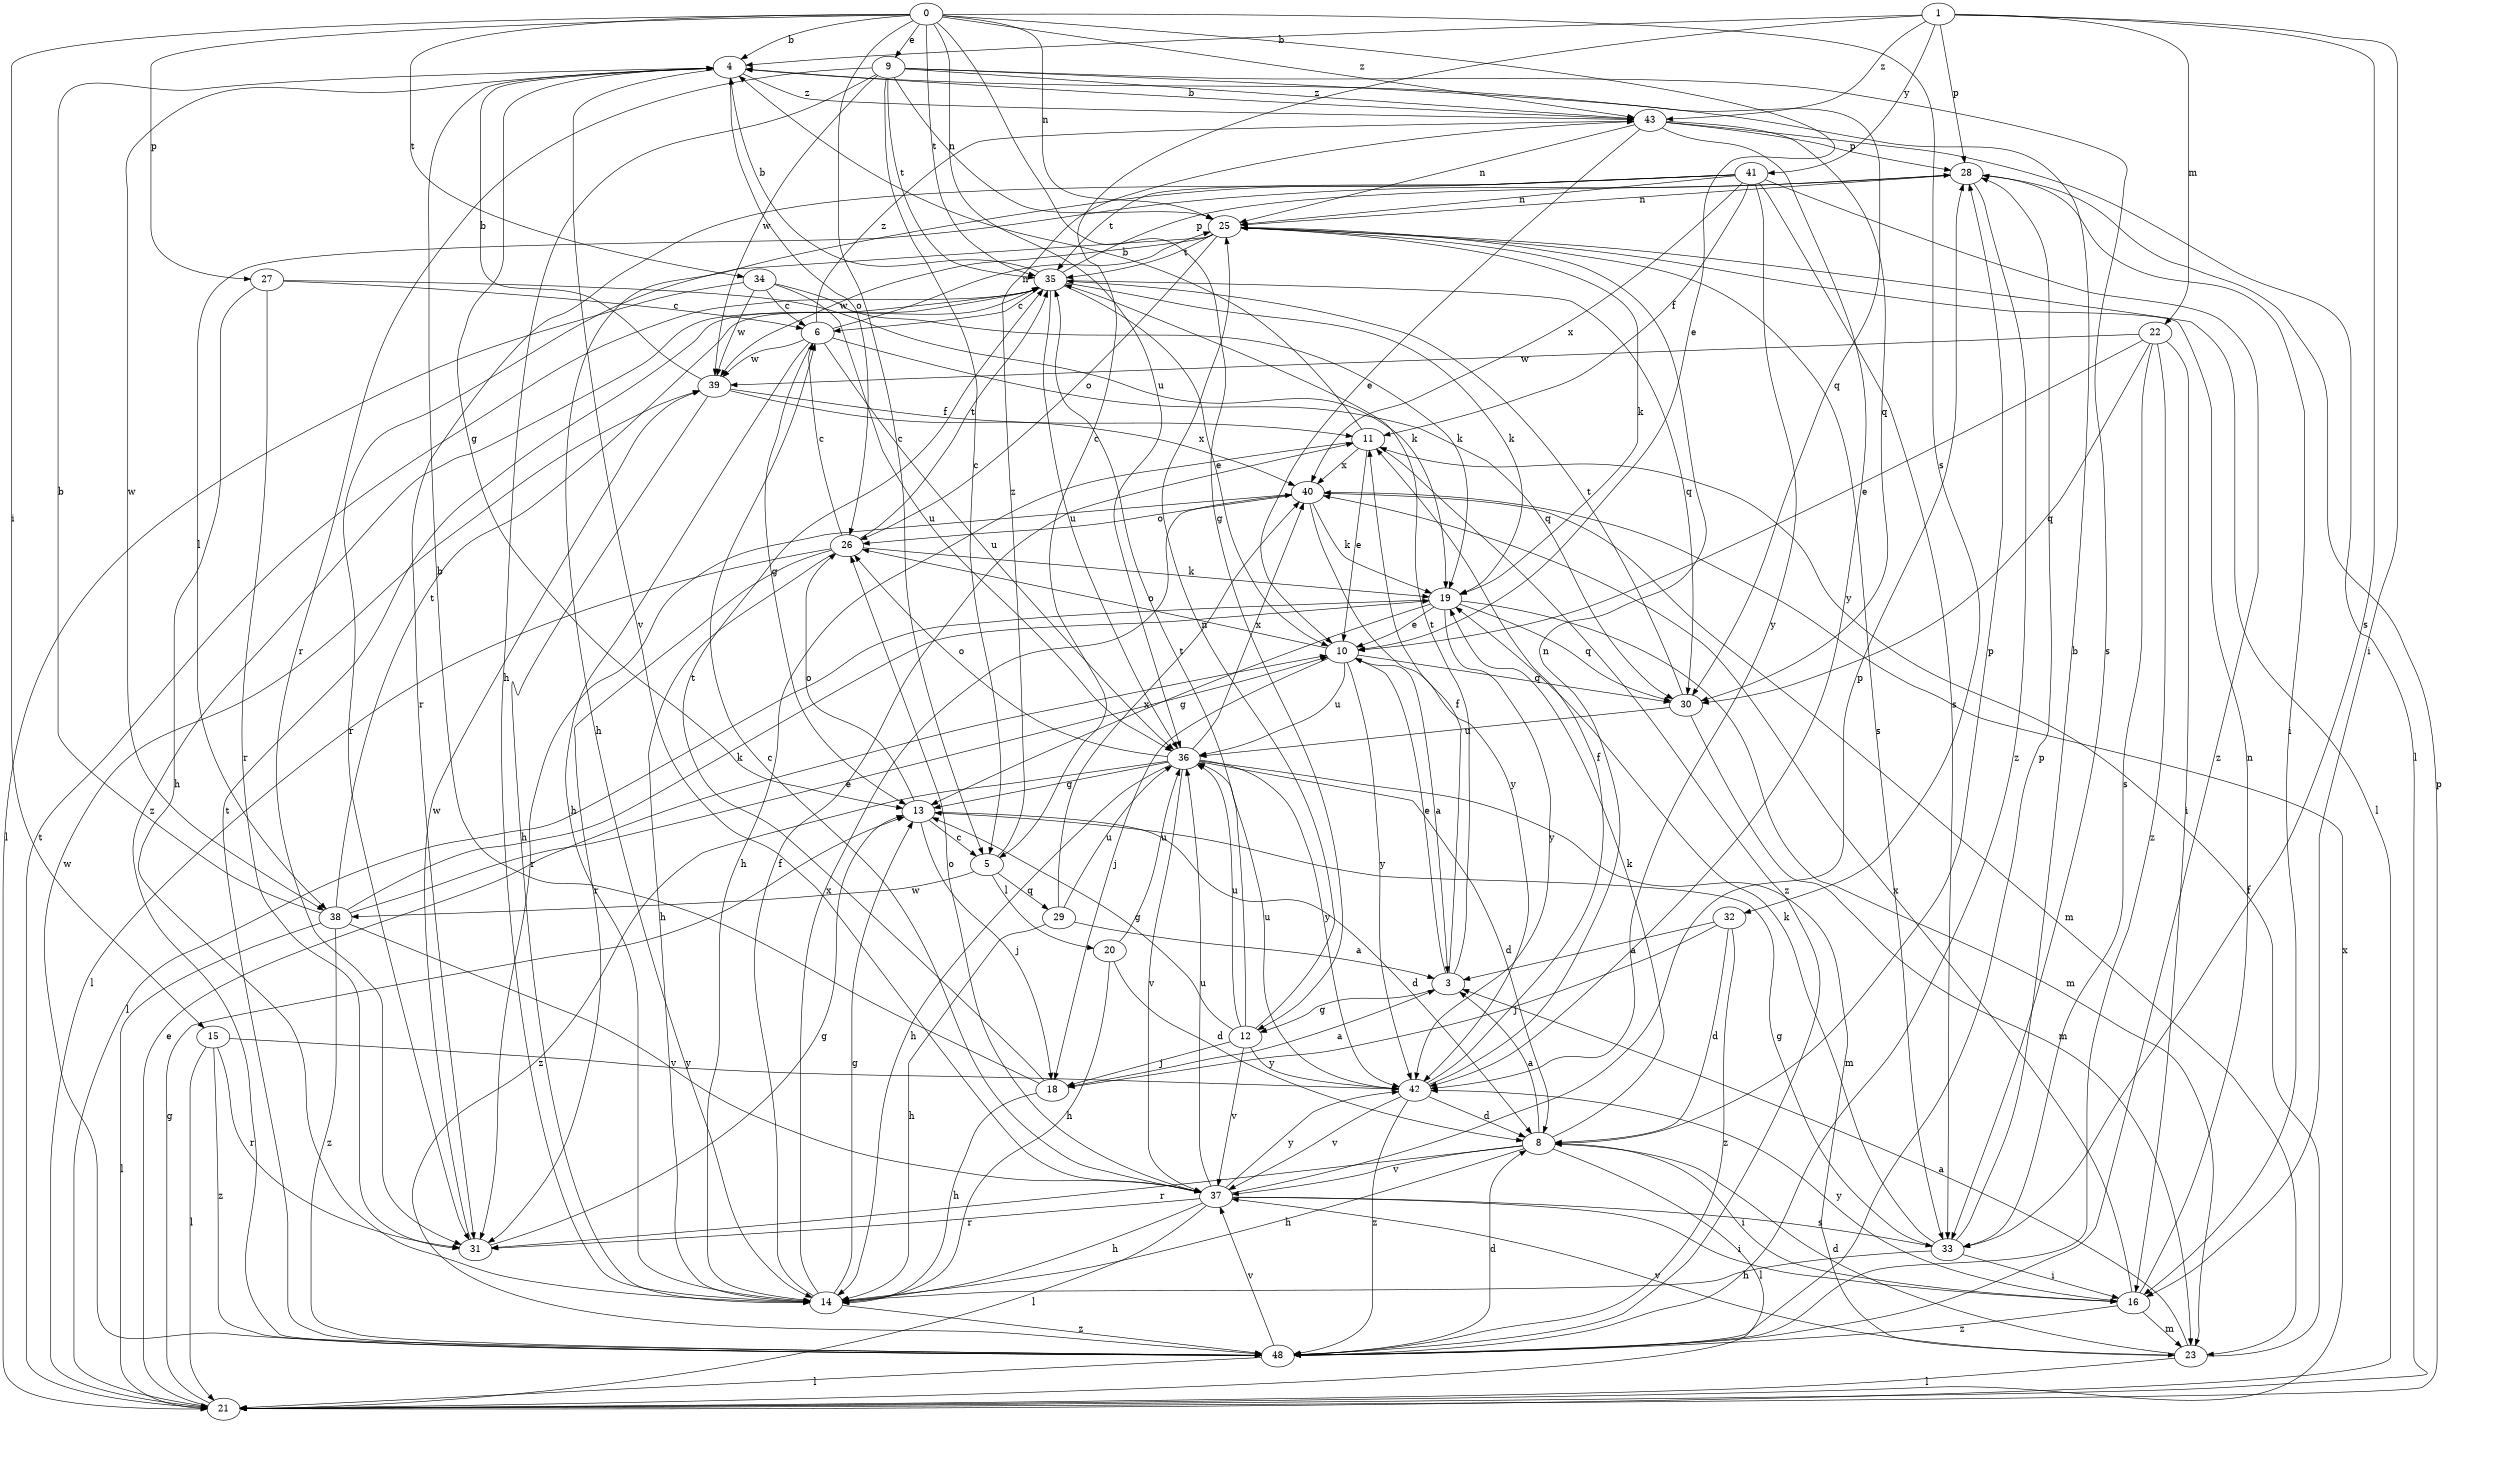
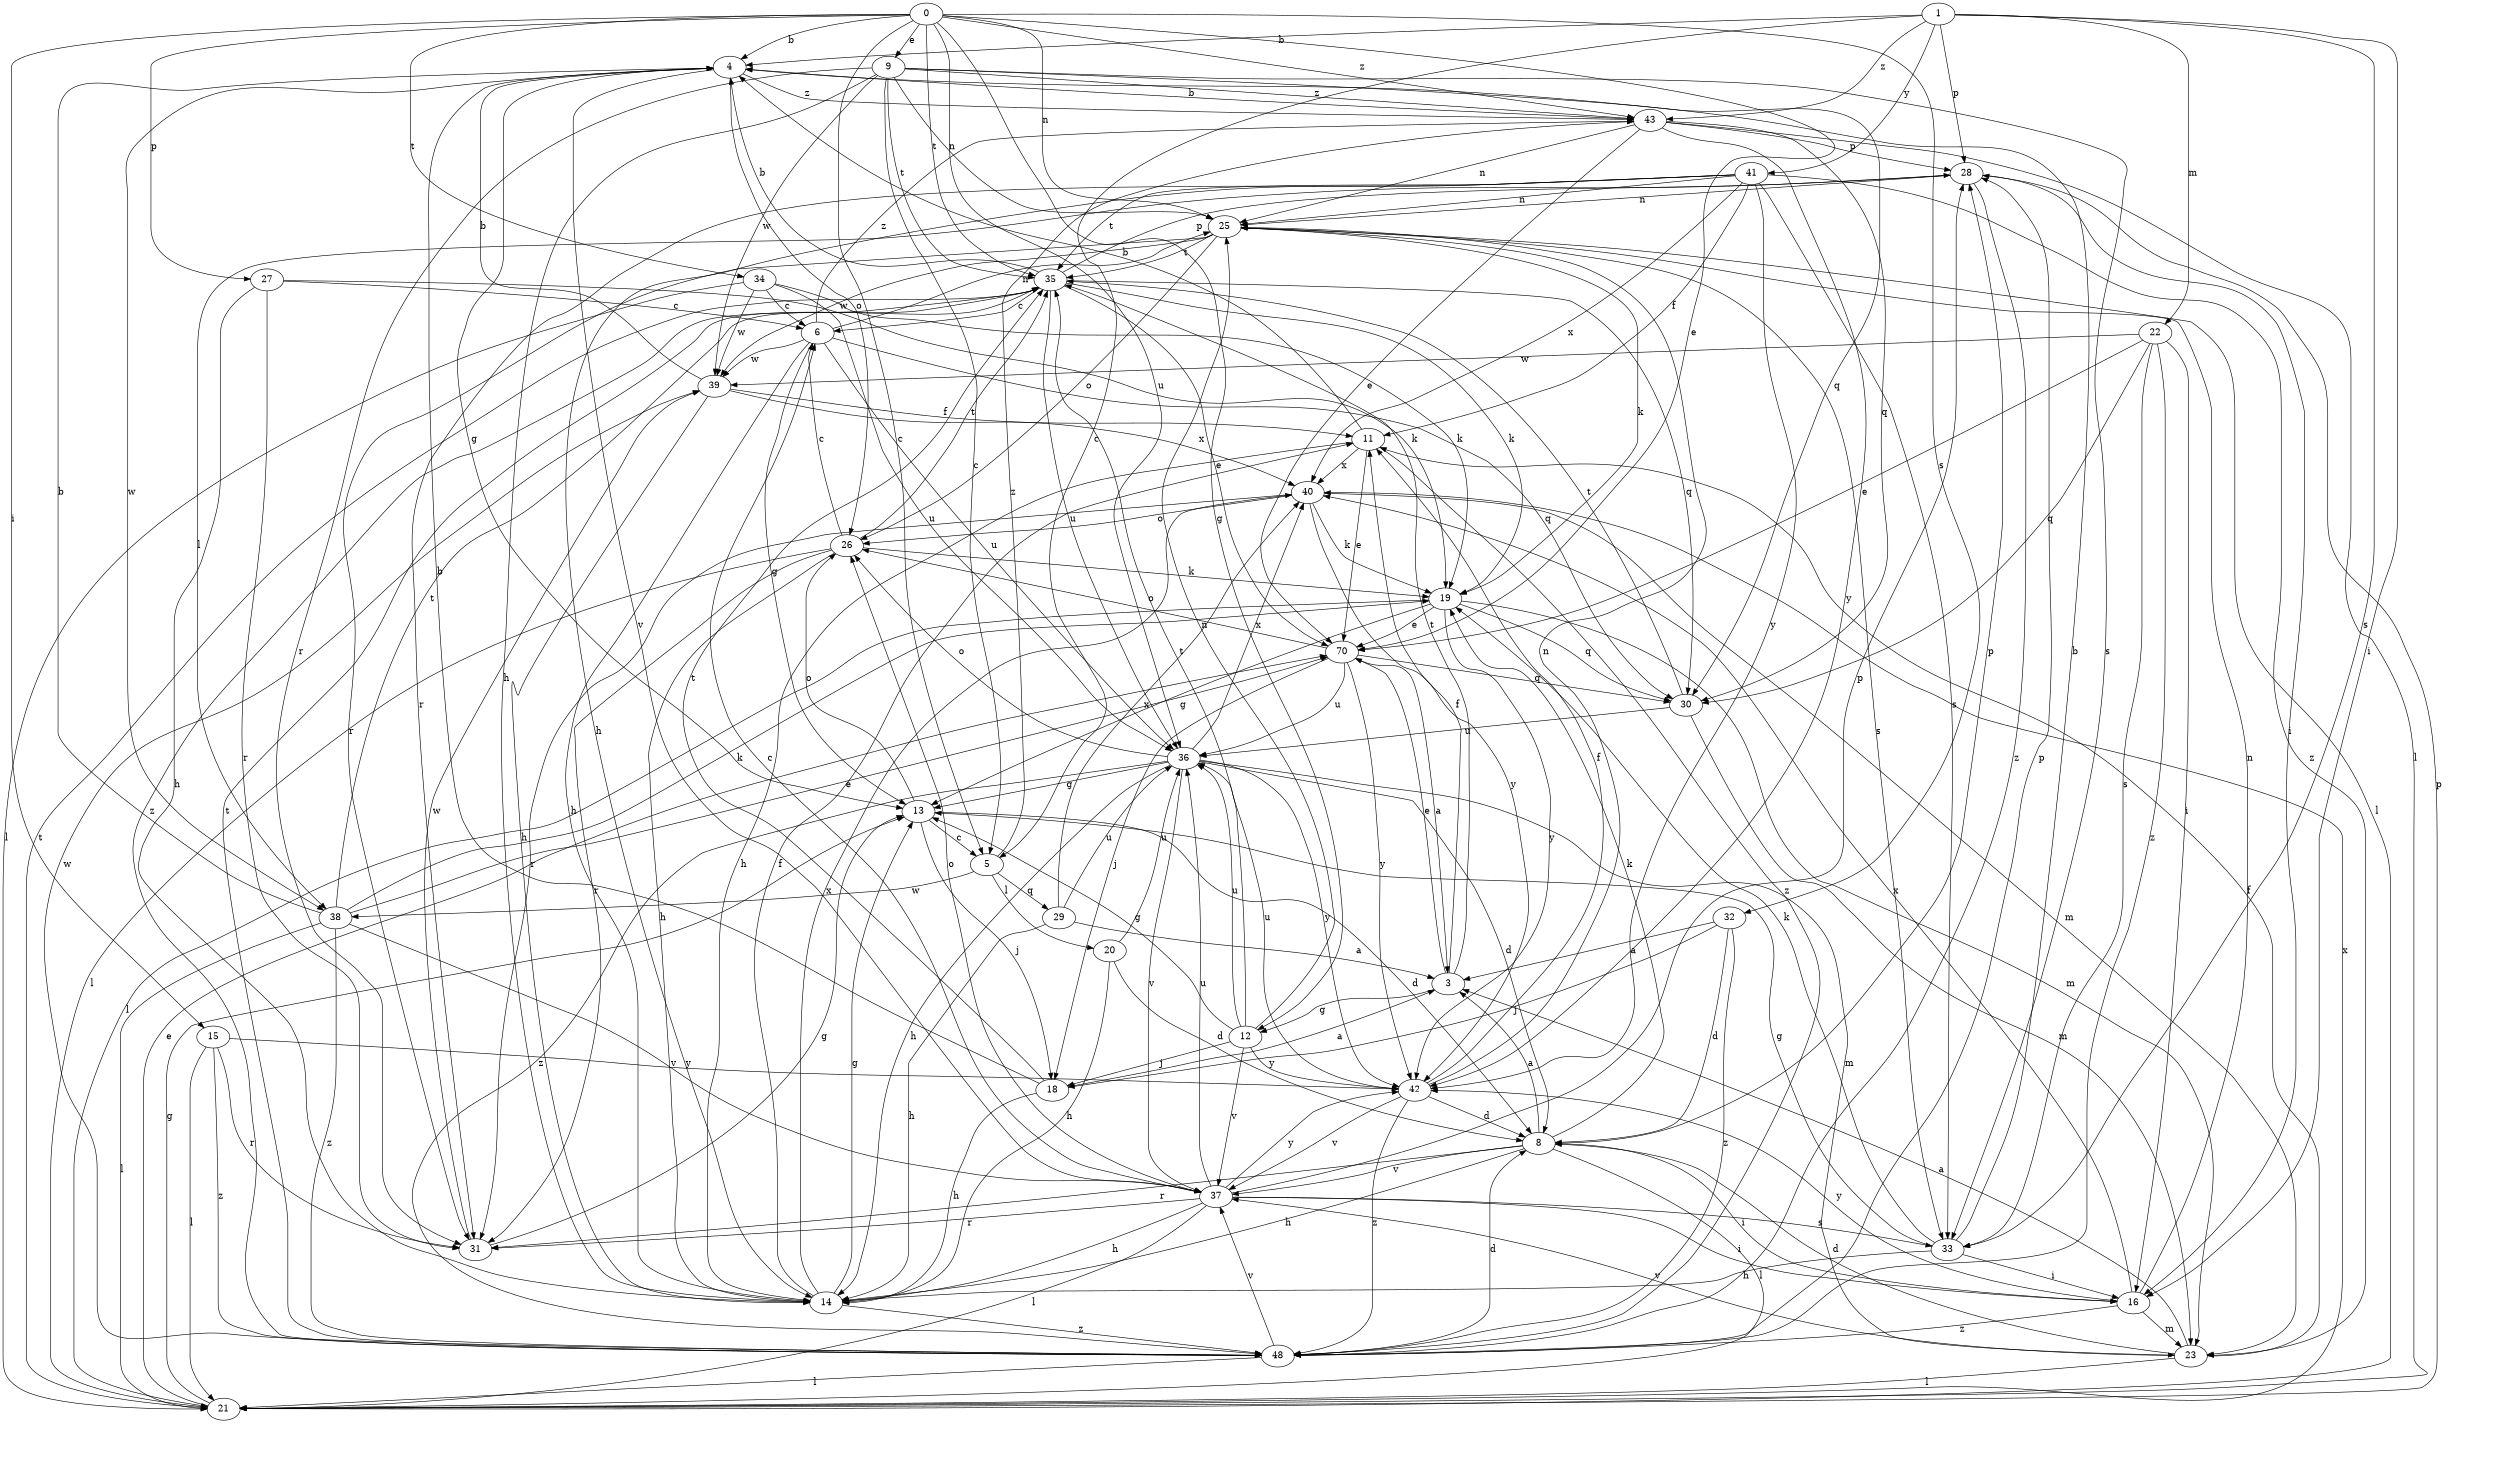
(1342, 652) -> (1342, 652)
(2170, 937) -> (2275, 651)
